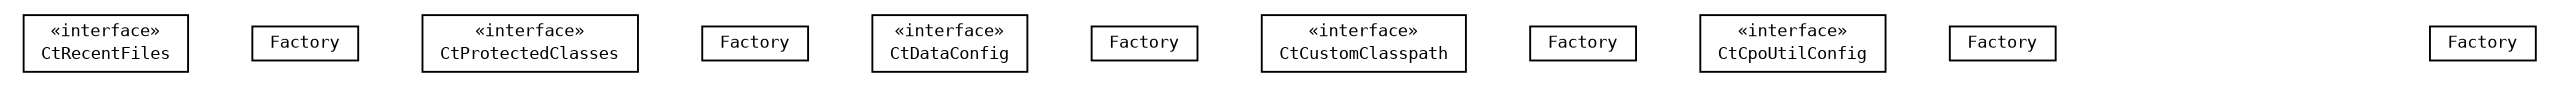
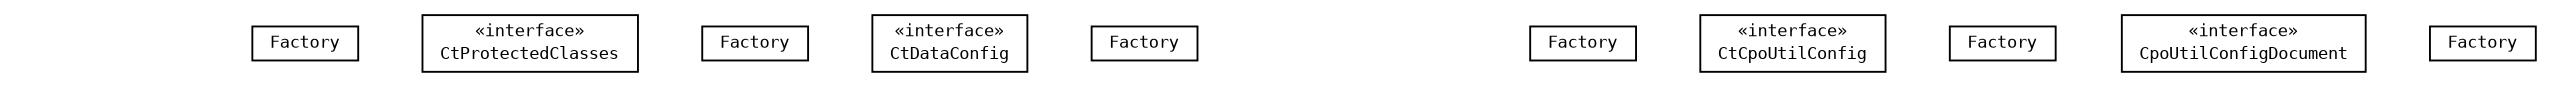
(105, 43) -> none
(1364, 43) -> none
none -> (2243, 43)
